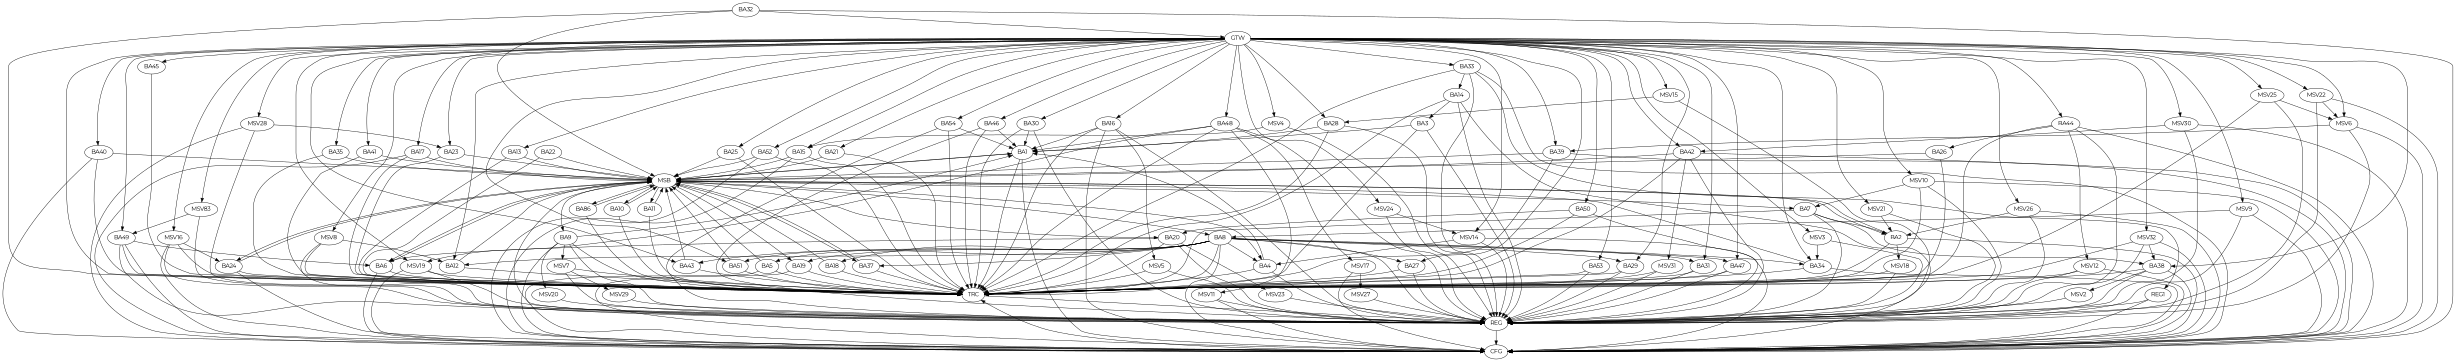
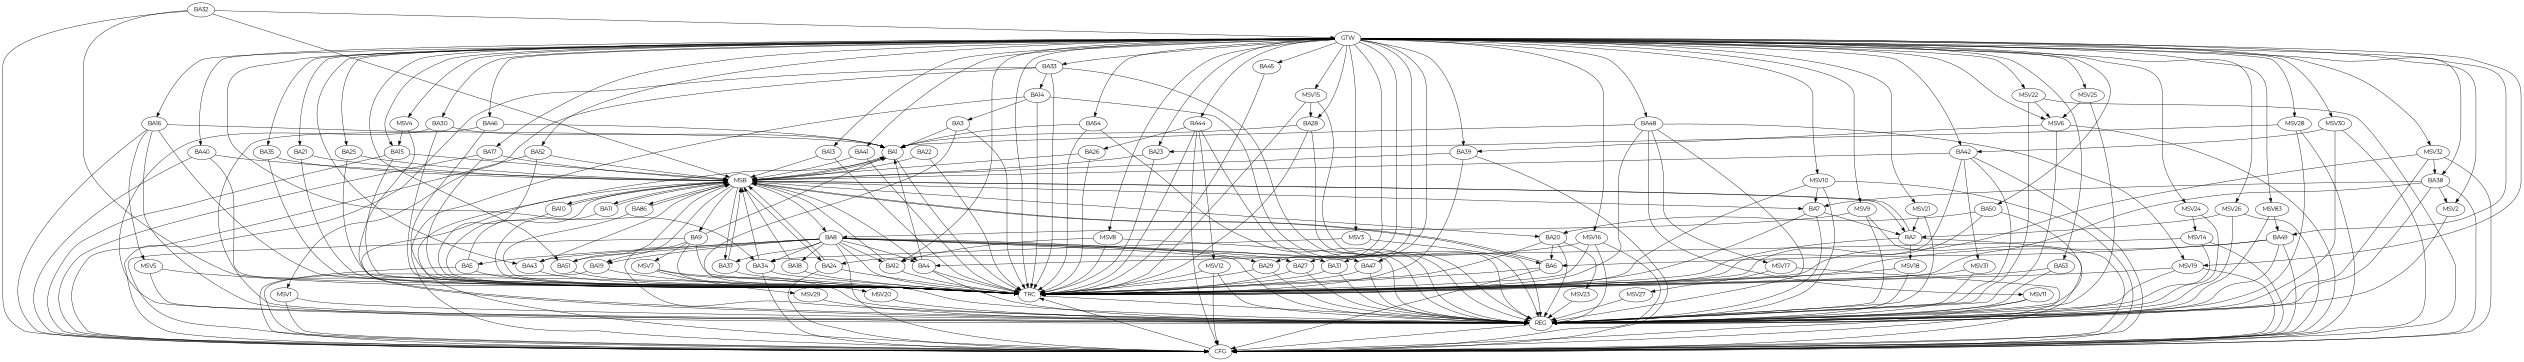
(1458, 53) -> (1982, 42)
(1972, 257) -> (2124, 187)
(1975, 264) -> (1187, 235)
(2158, 295) -> (284, 295)
